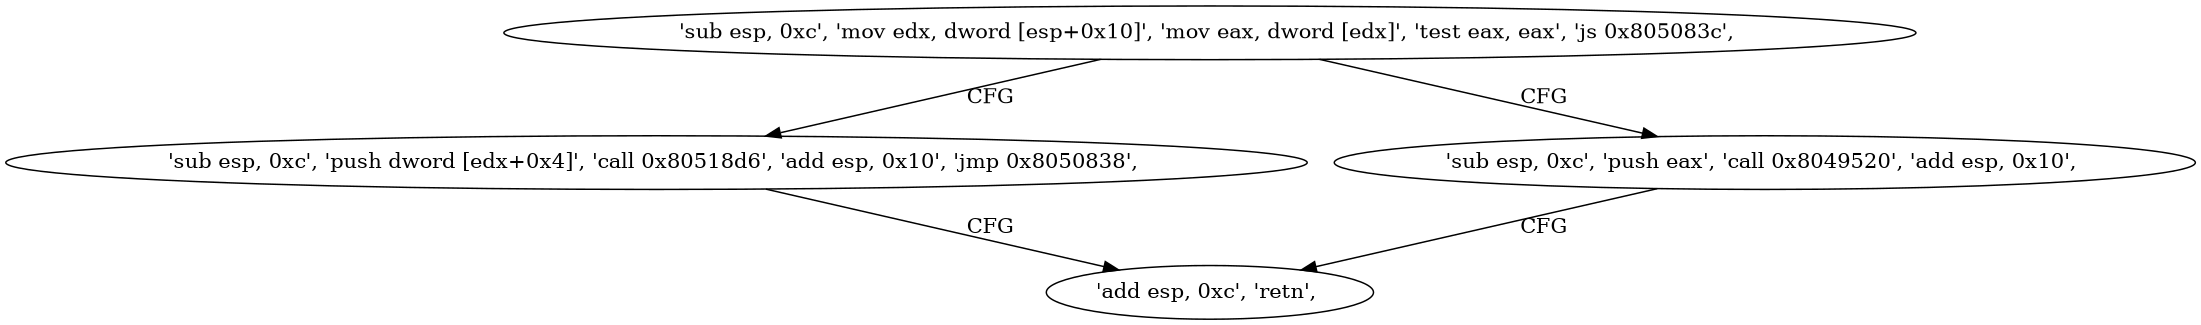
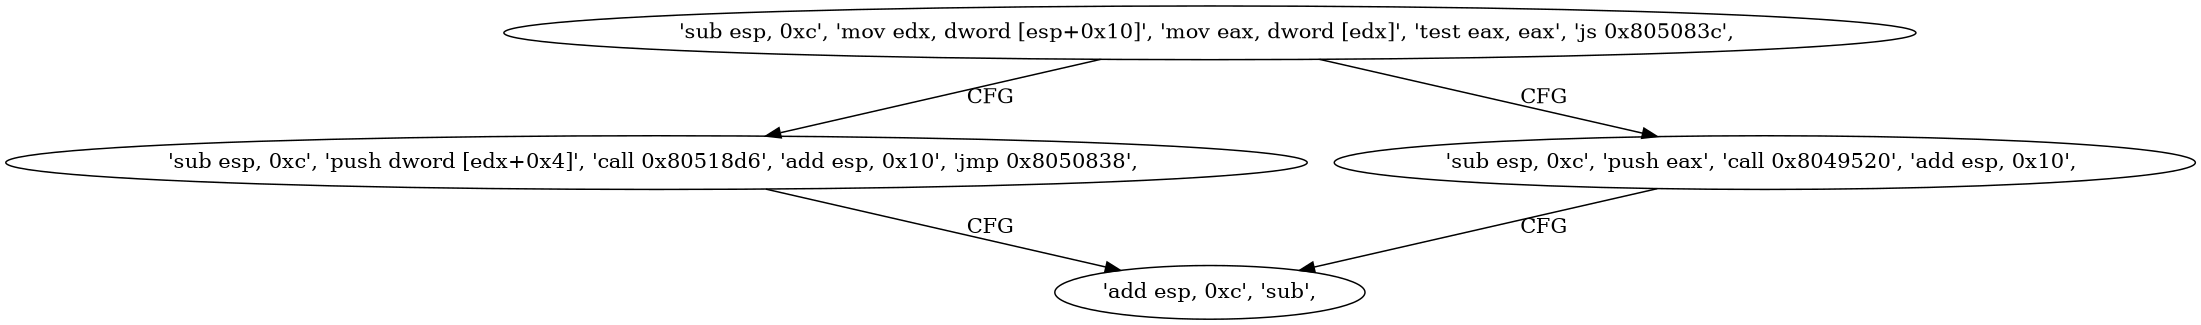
(1210, 292) -> (1210, 292)
